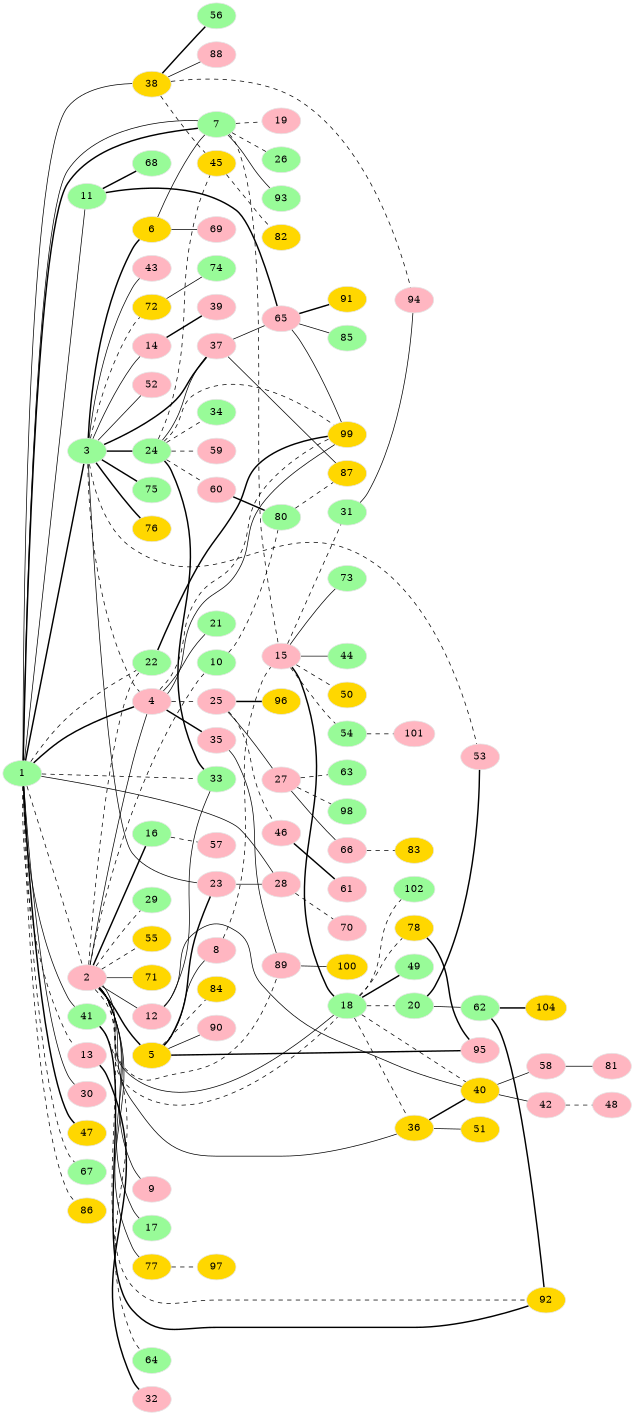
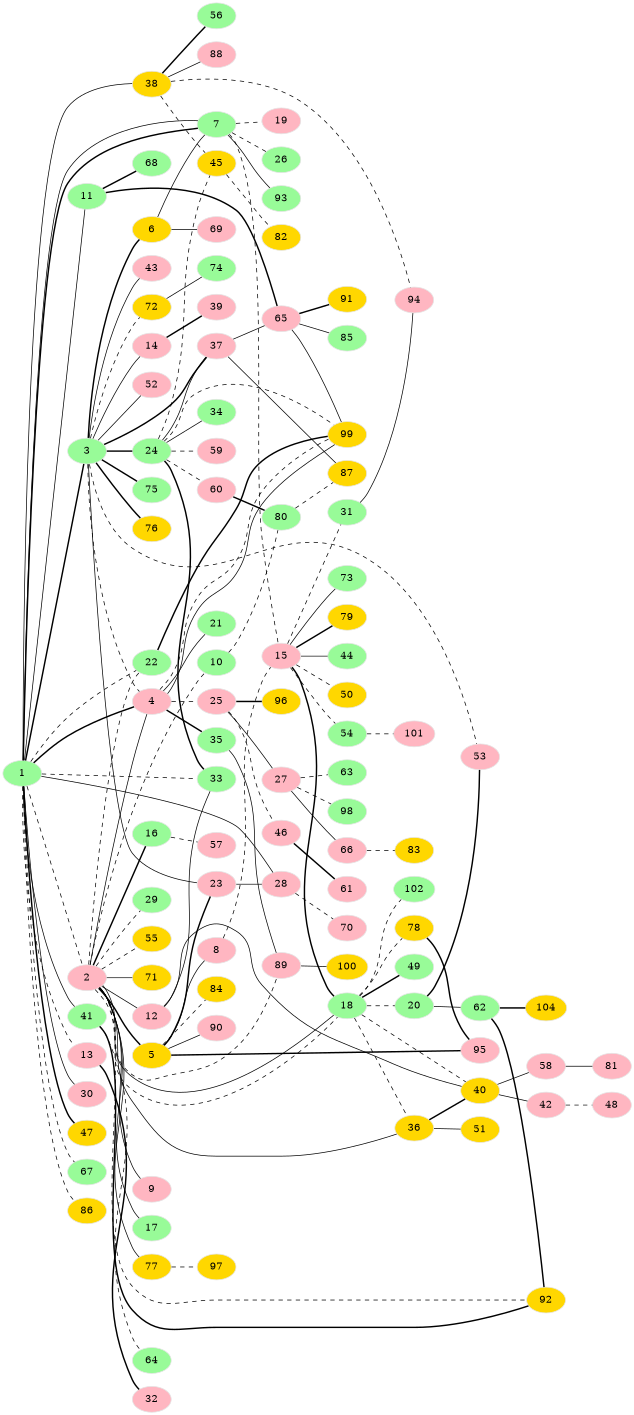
(184, 432) -> (184, 432)
none -> (347, 617)
(217, 740) -> (217, 740)
